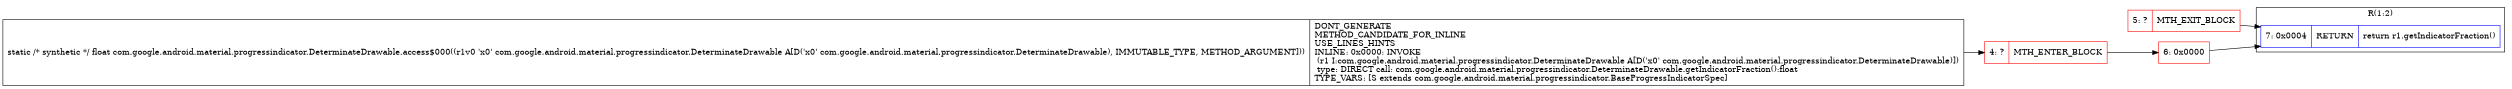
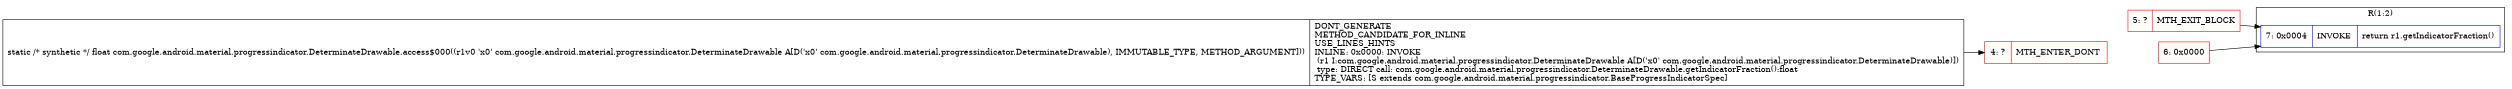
(2335, 36) -> (2334, 36)
(2058, 52) -> (2058, 52)
(2130, 53) -> none
